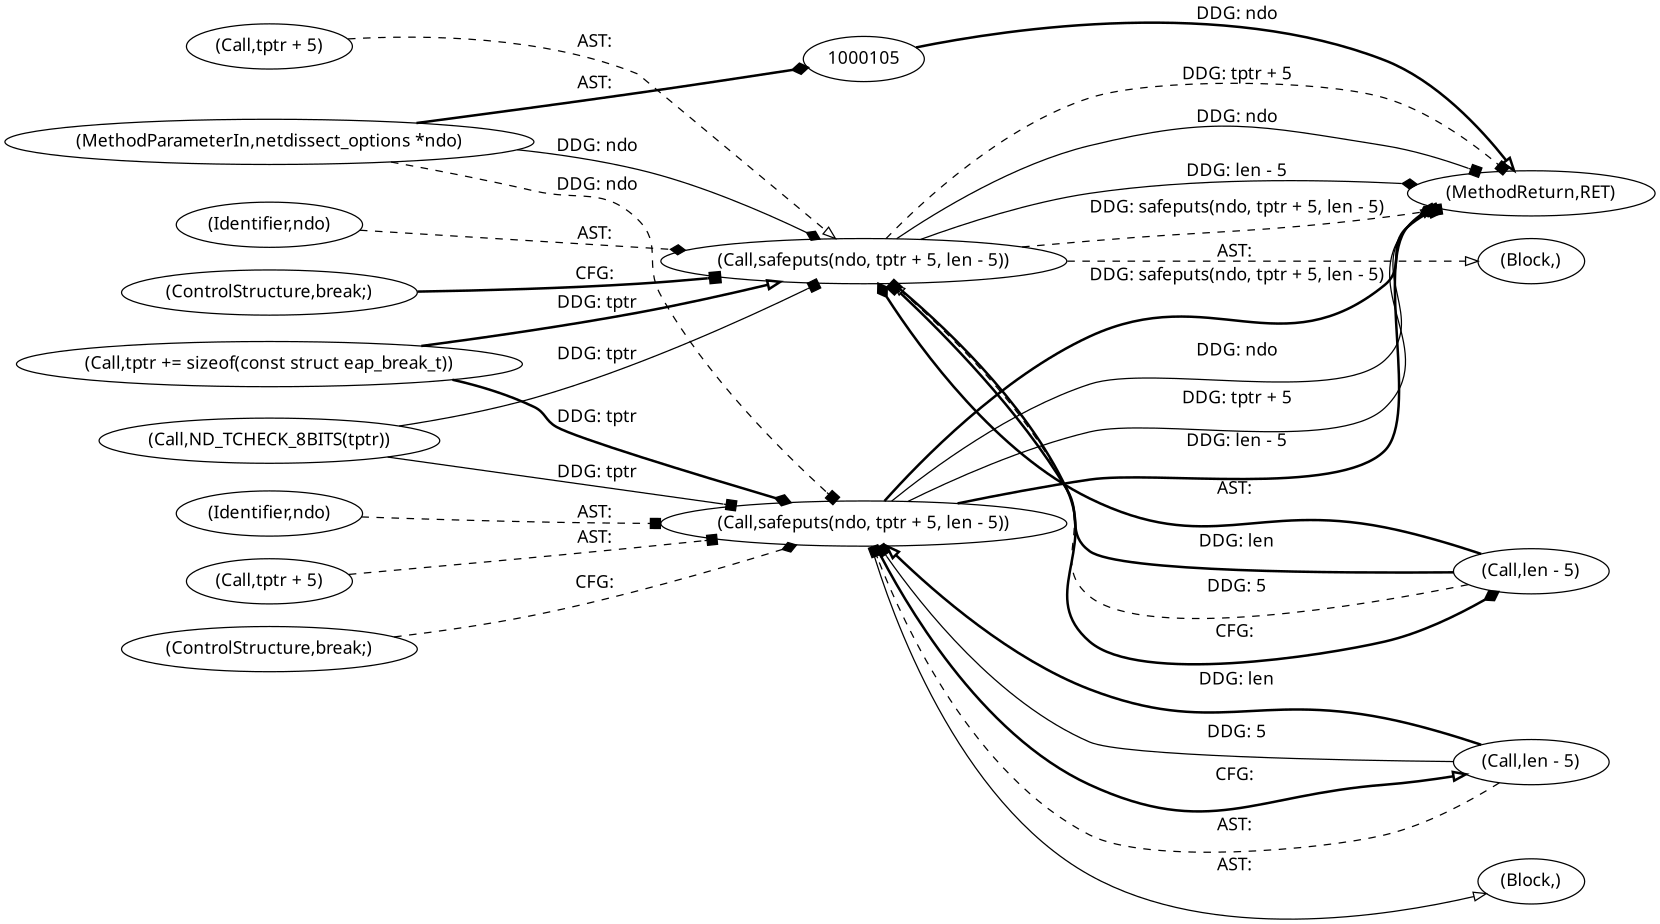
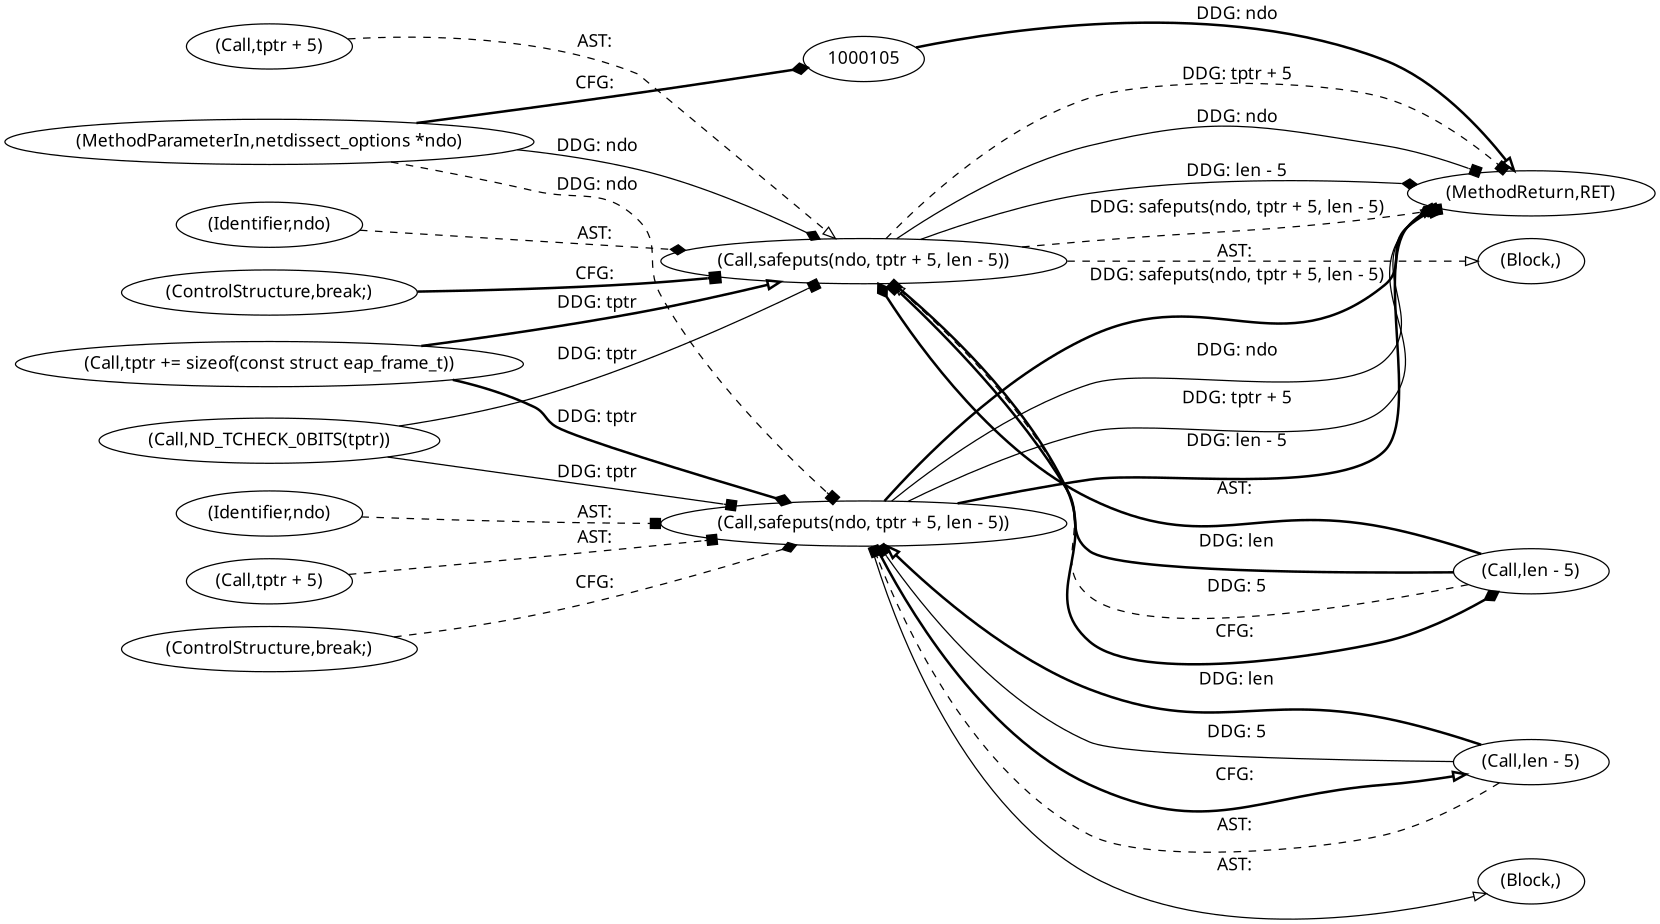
(597, 83) -> (597, 83)
(269, 364) -> (269, 364)
(269, 441) -> (269, 441)
